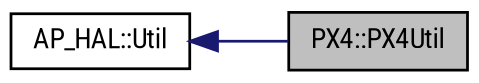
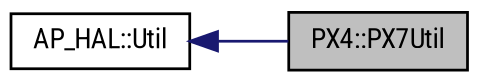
(378, 41) -> (378, 41)
